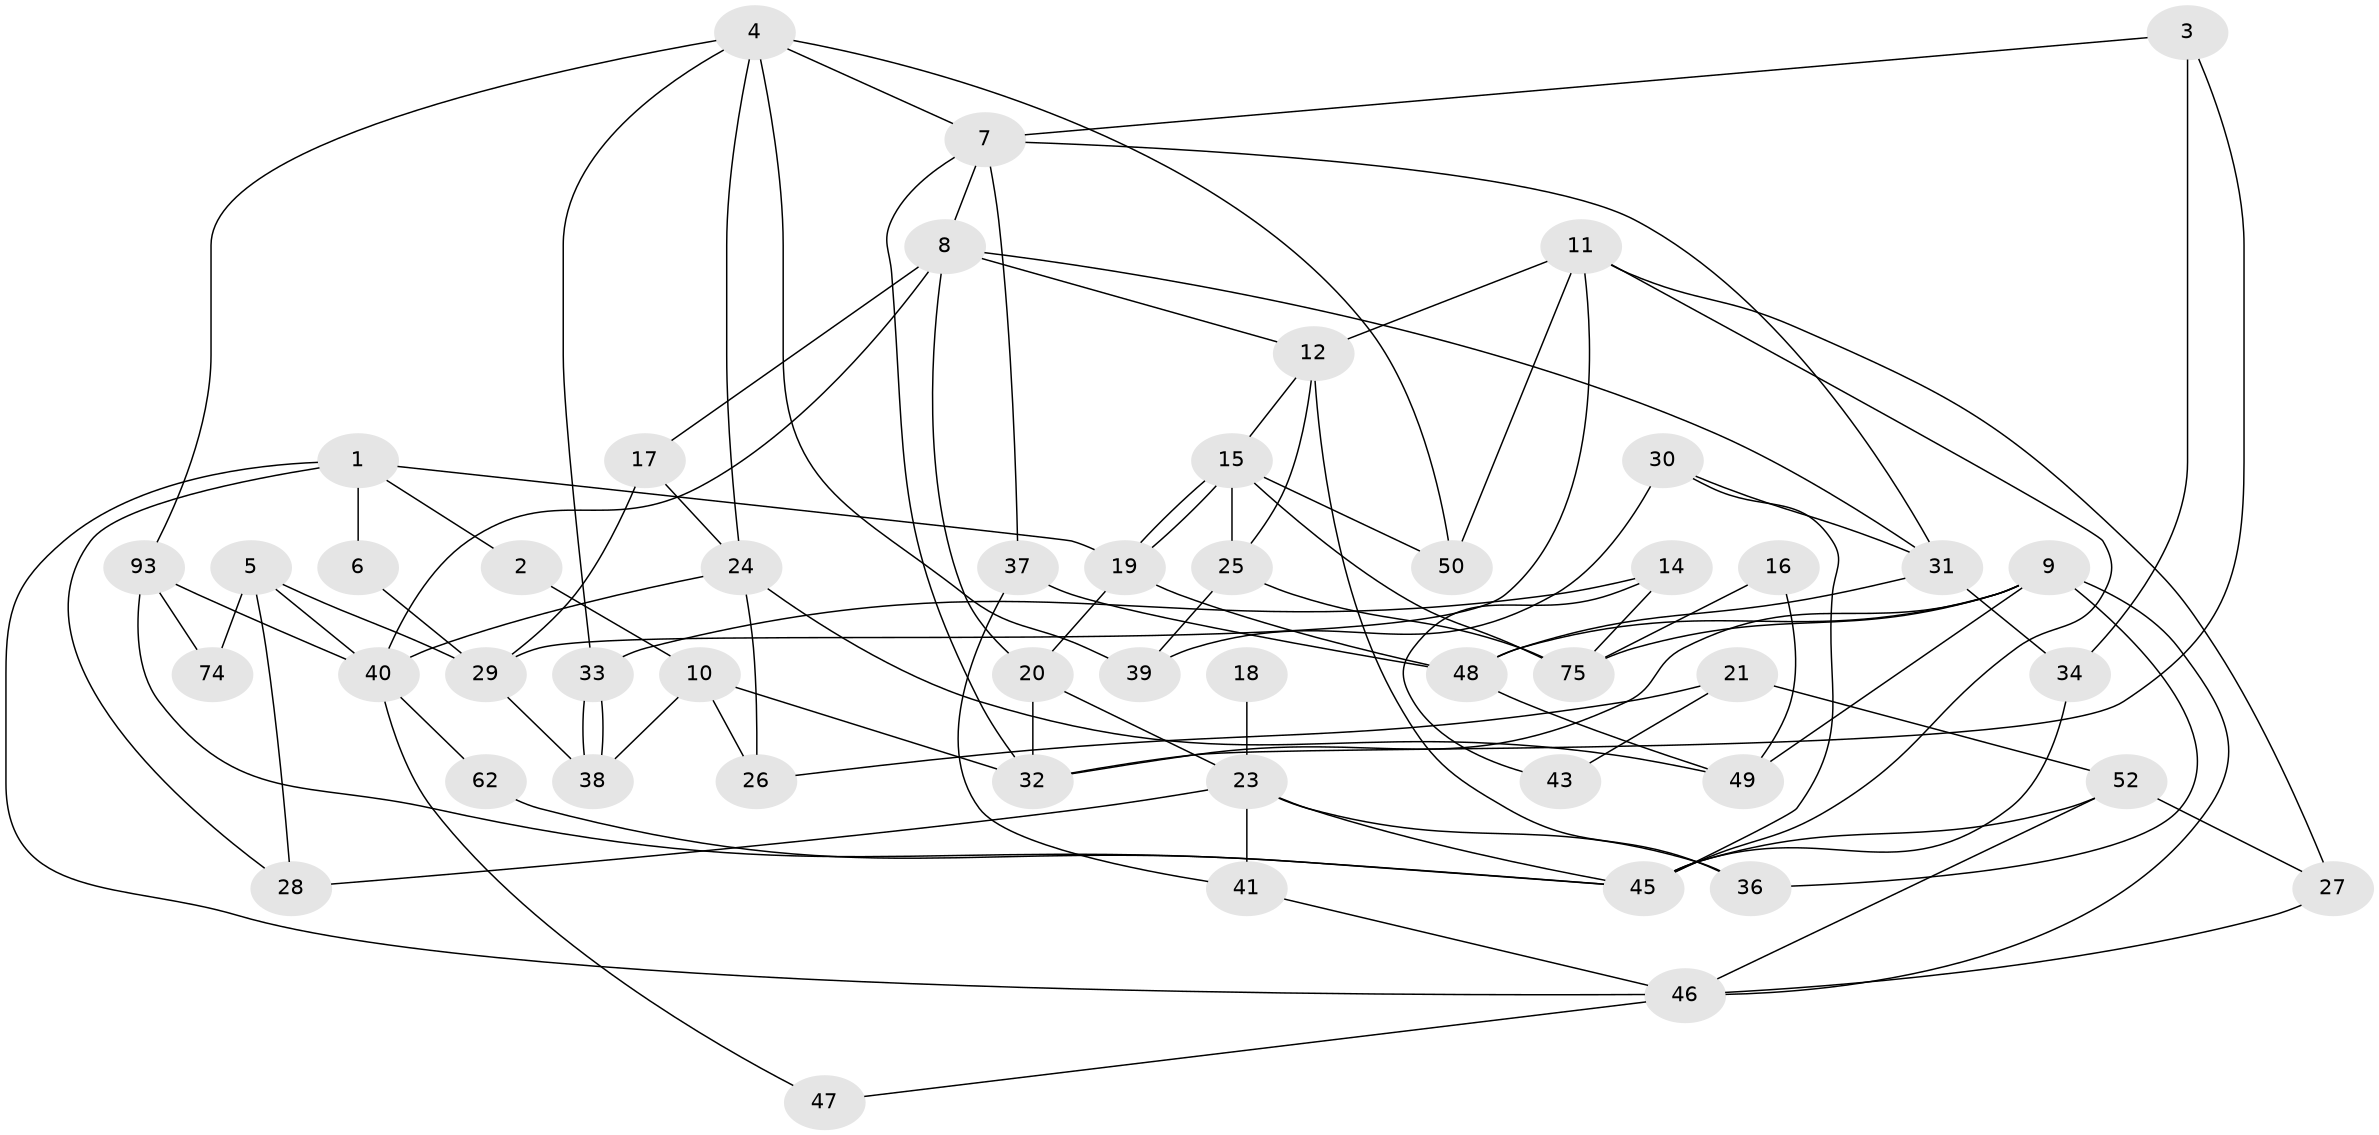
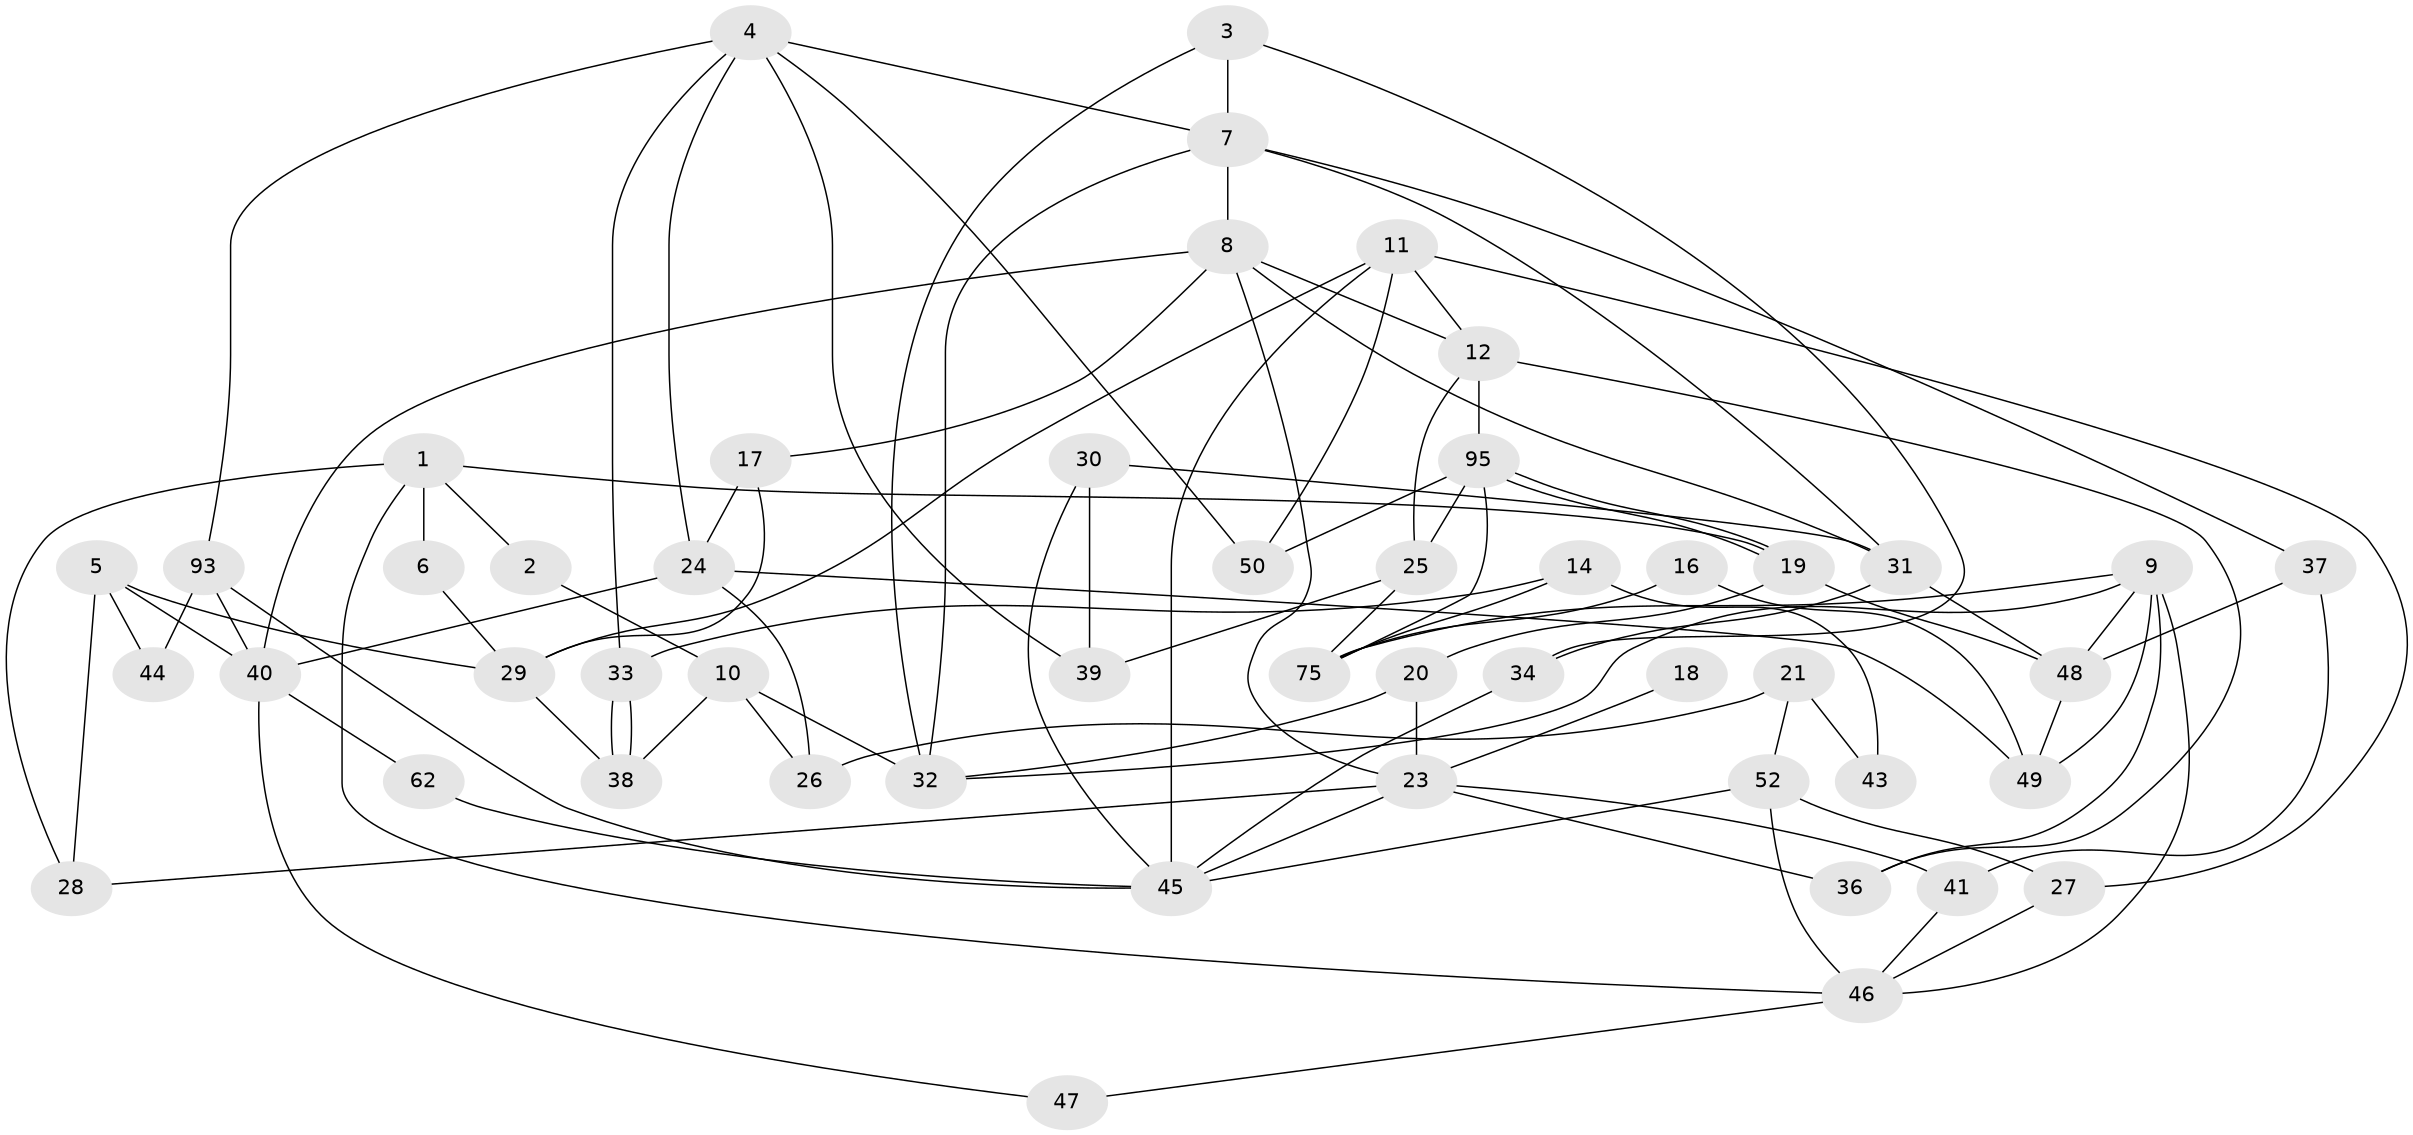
(1232, 461) -> (1479, 461)
(937, 473) -> (1311, 567)
(213, 675) -> (153, 675)
